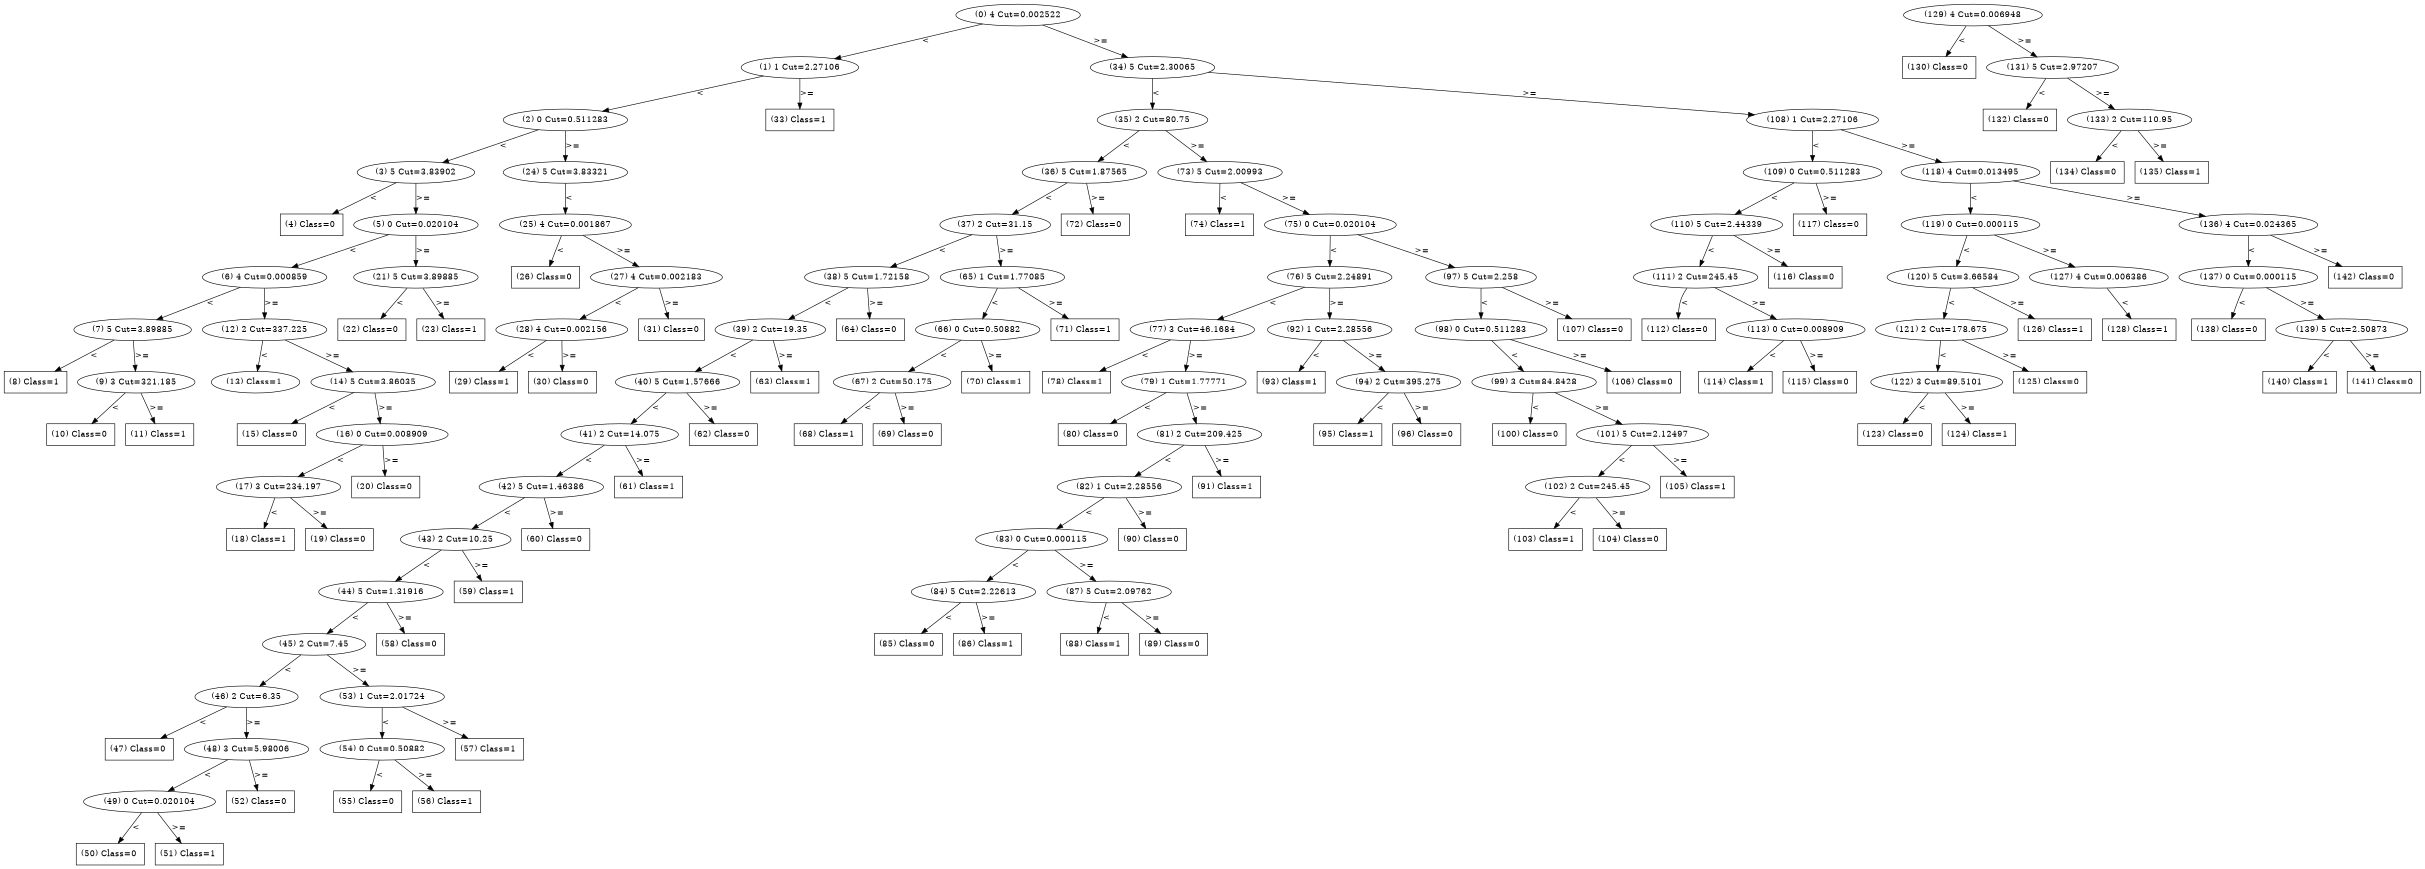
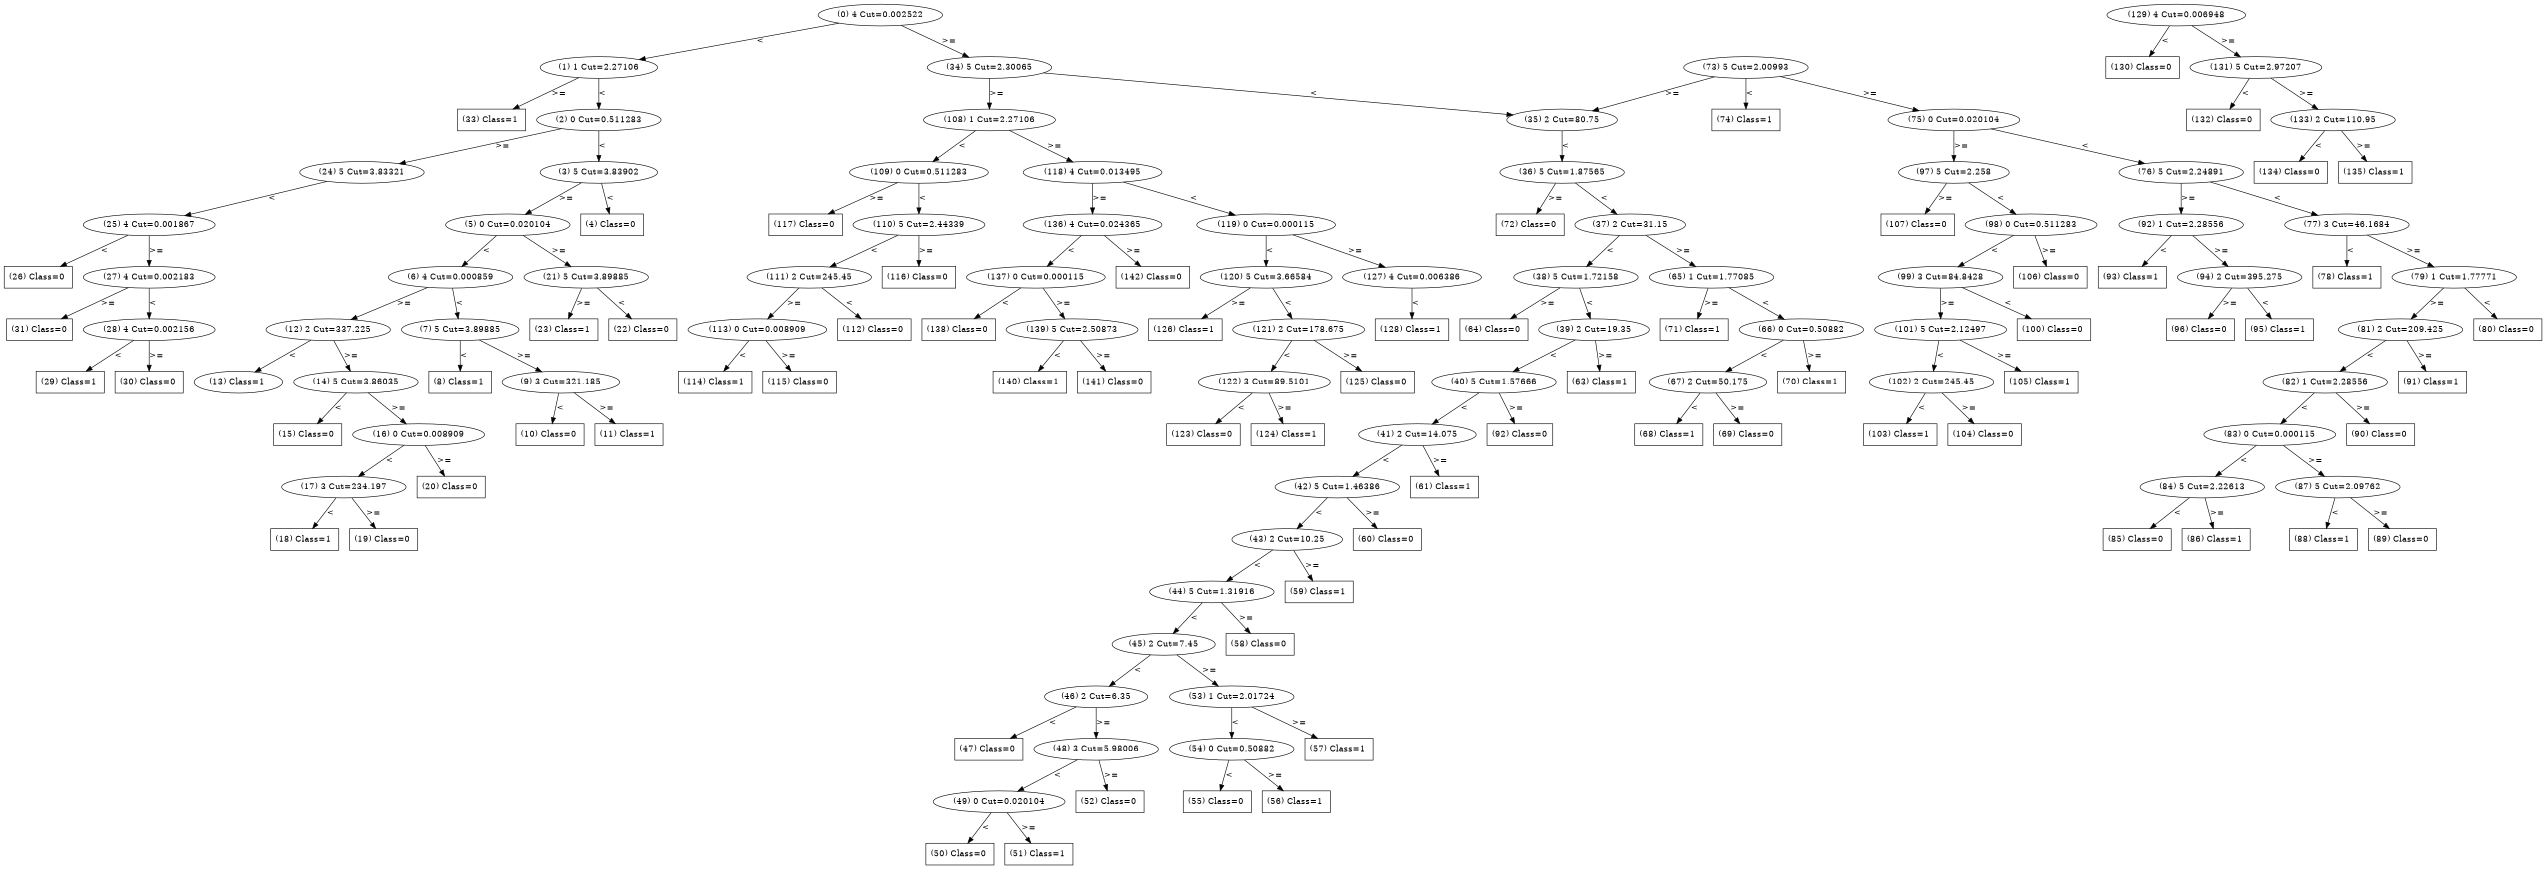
(1184, 144) -> (1656, 93)
(723, 435) -> (1520, 435)
